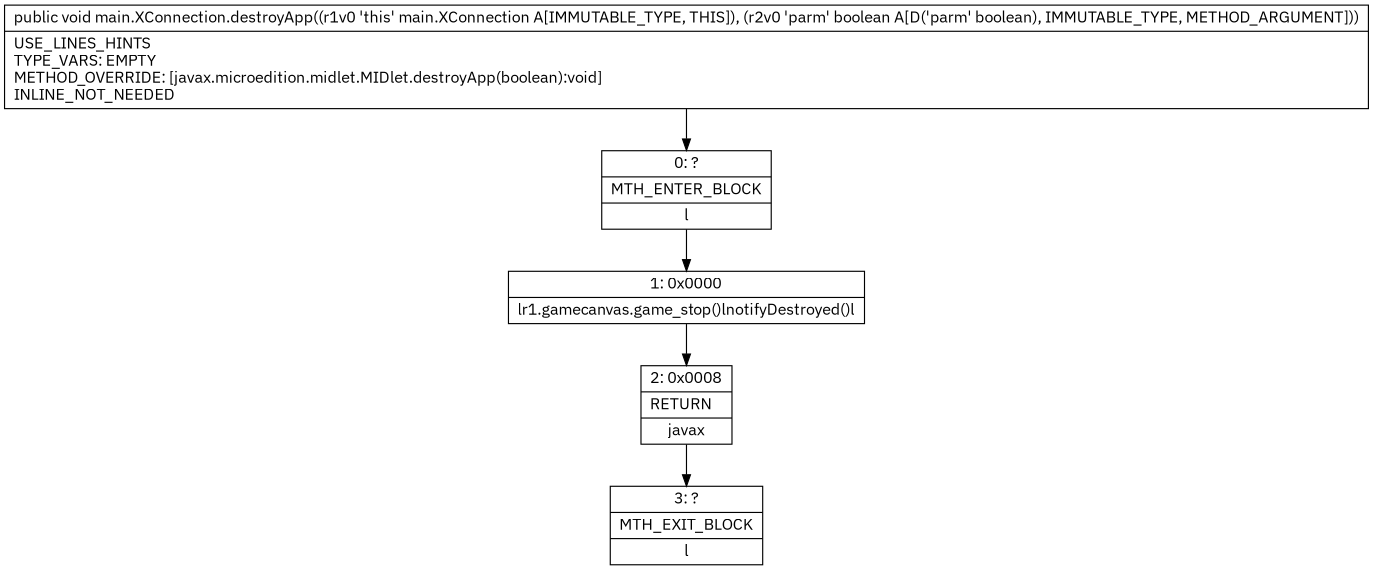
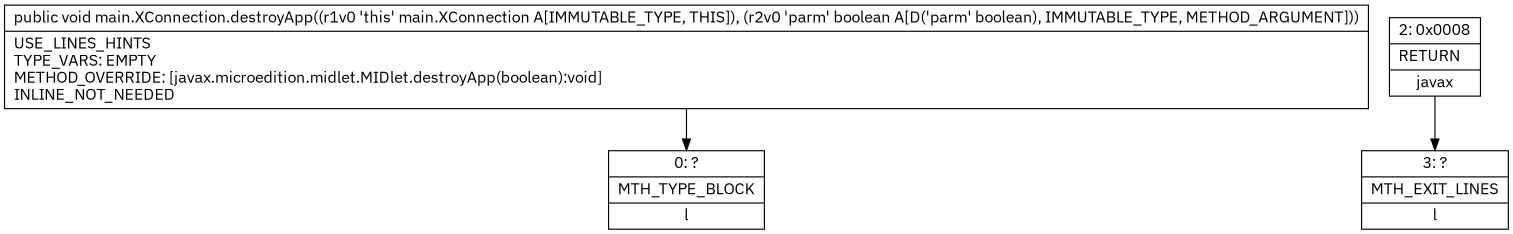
(686, 189) -> (686, 189)
(686, 297) -> none
(686, 525) -> (1435, 189)
